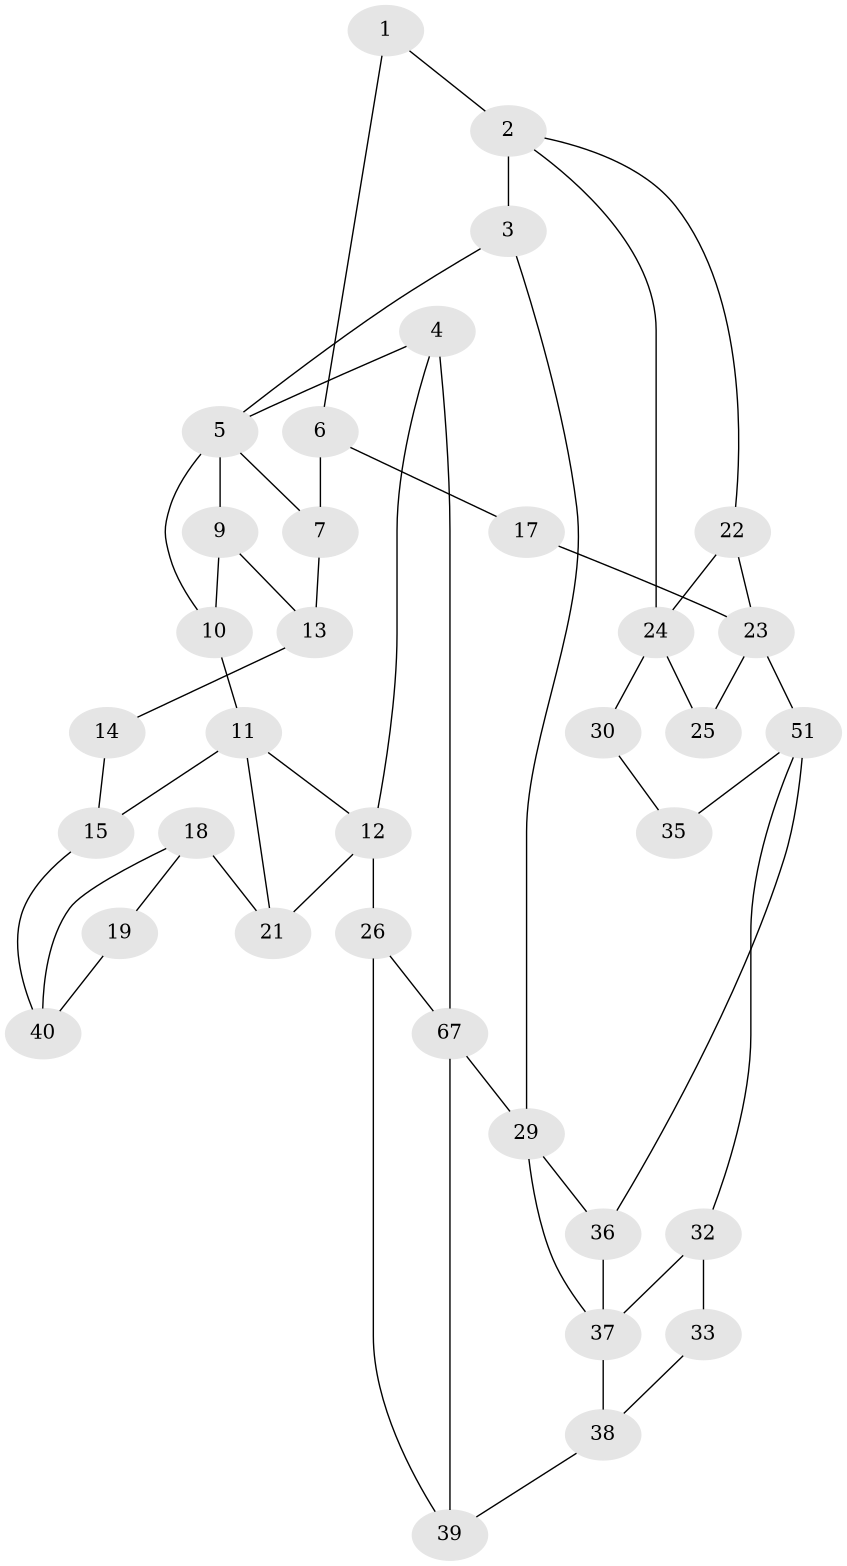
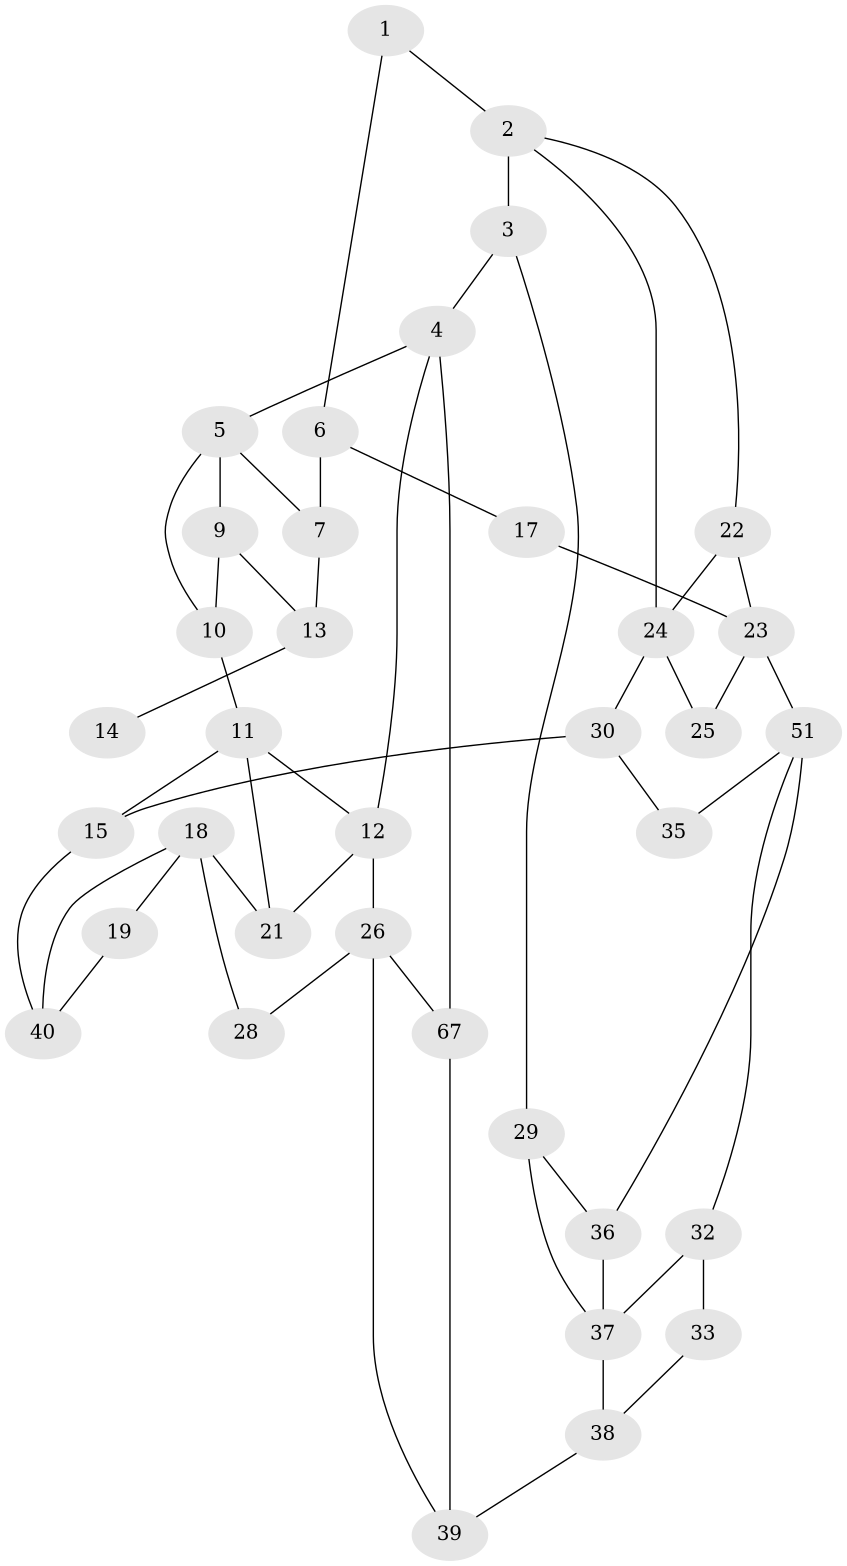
(359, 326) -> (473, 281)
(102, 783) -> (343, 763)
none -> (247, 1034)
(488, 1084) -> none
